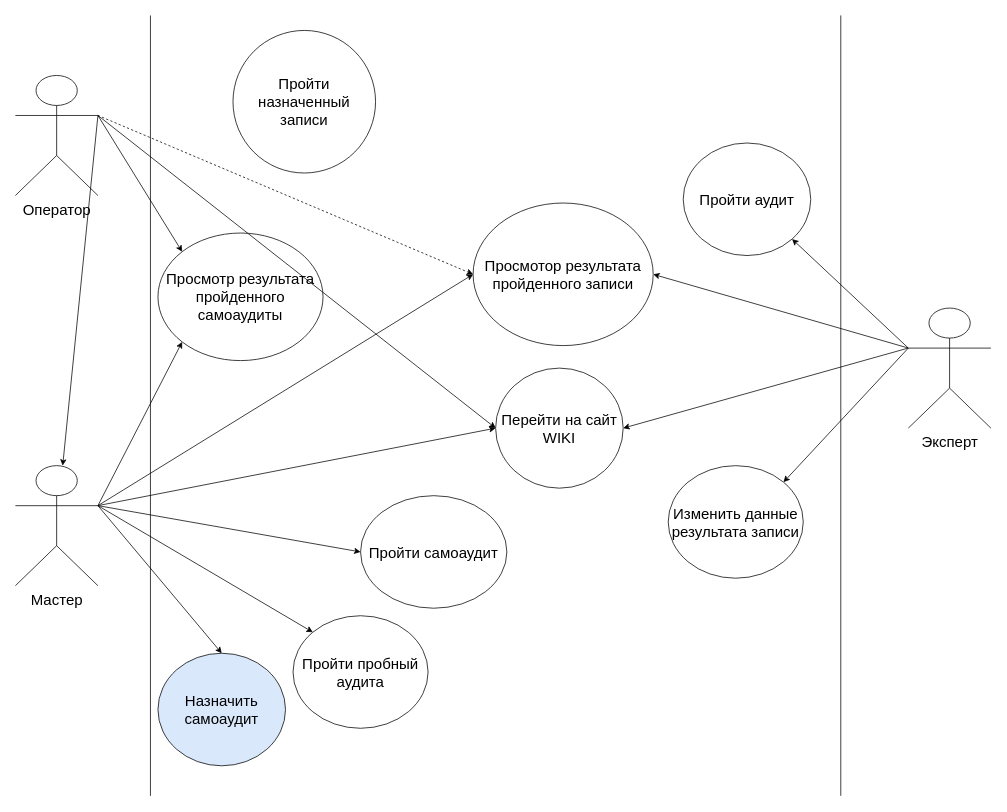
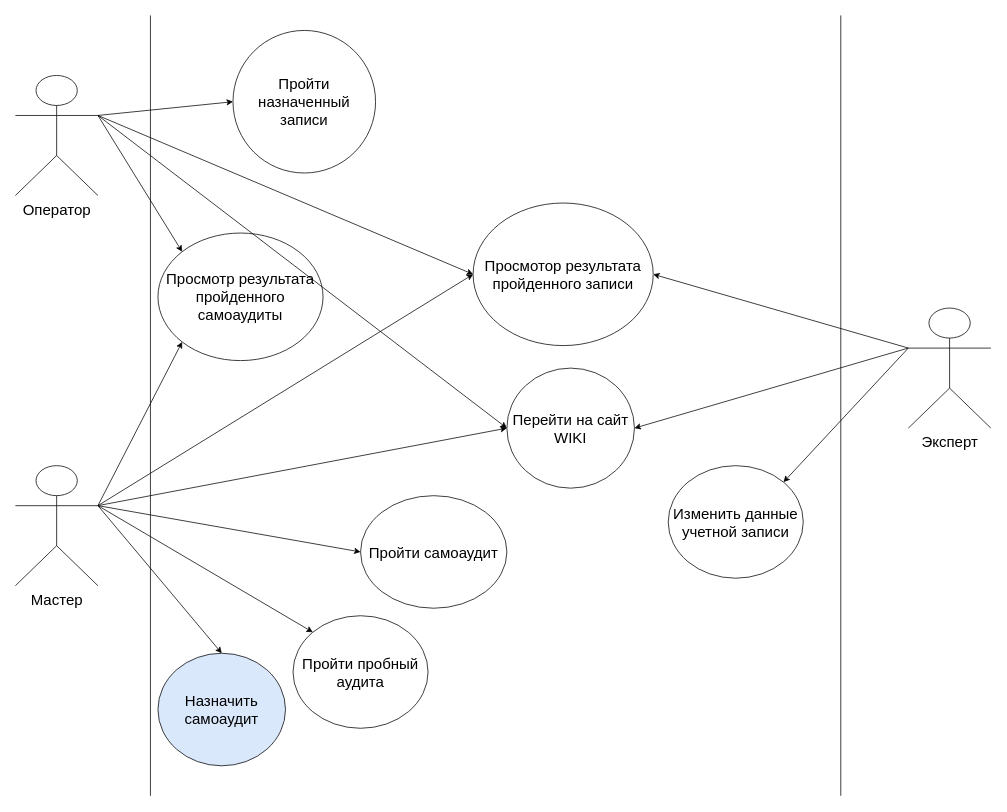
(286, 195) -> (286, 195)
(747, 199) -> none
(80, 289) -> (164, 109)
(850, 294) -> none
(559, 428) -> (570, 428)
(735, 522) -> (735, 522)
